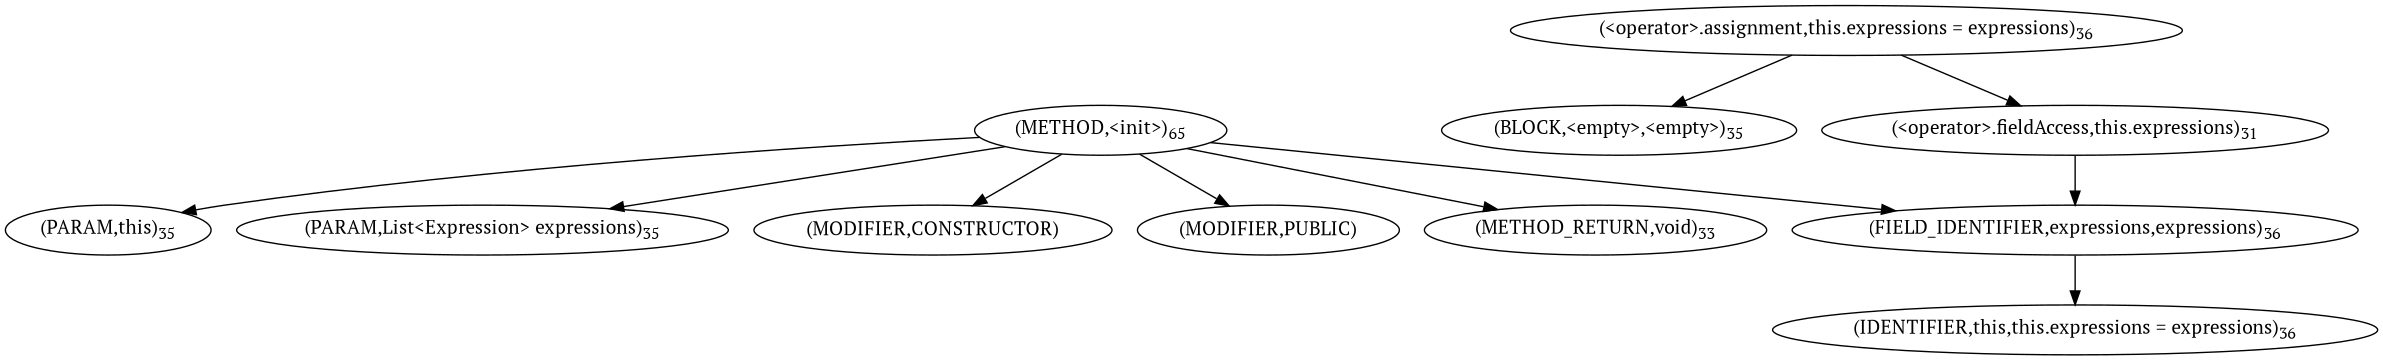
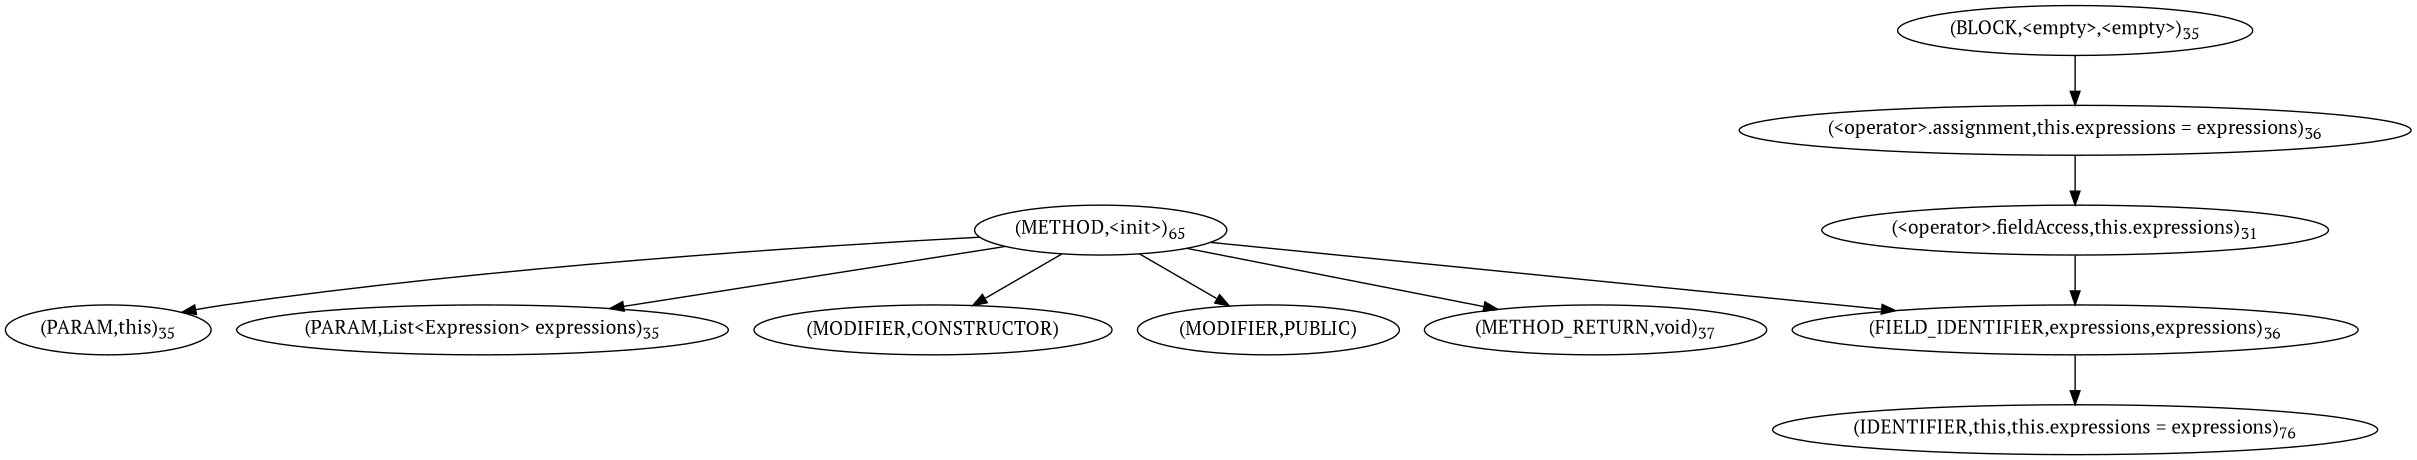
(1739, 78) -> (2075, 74)
(1707, 228) -> (1707, 328)
(2288, 328) -> (2288, 428)
